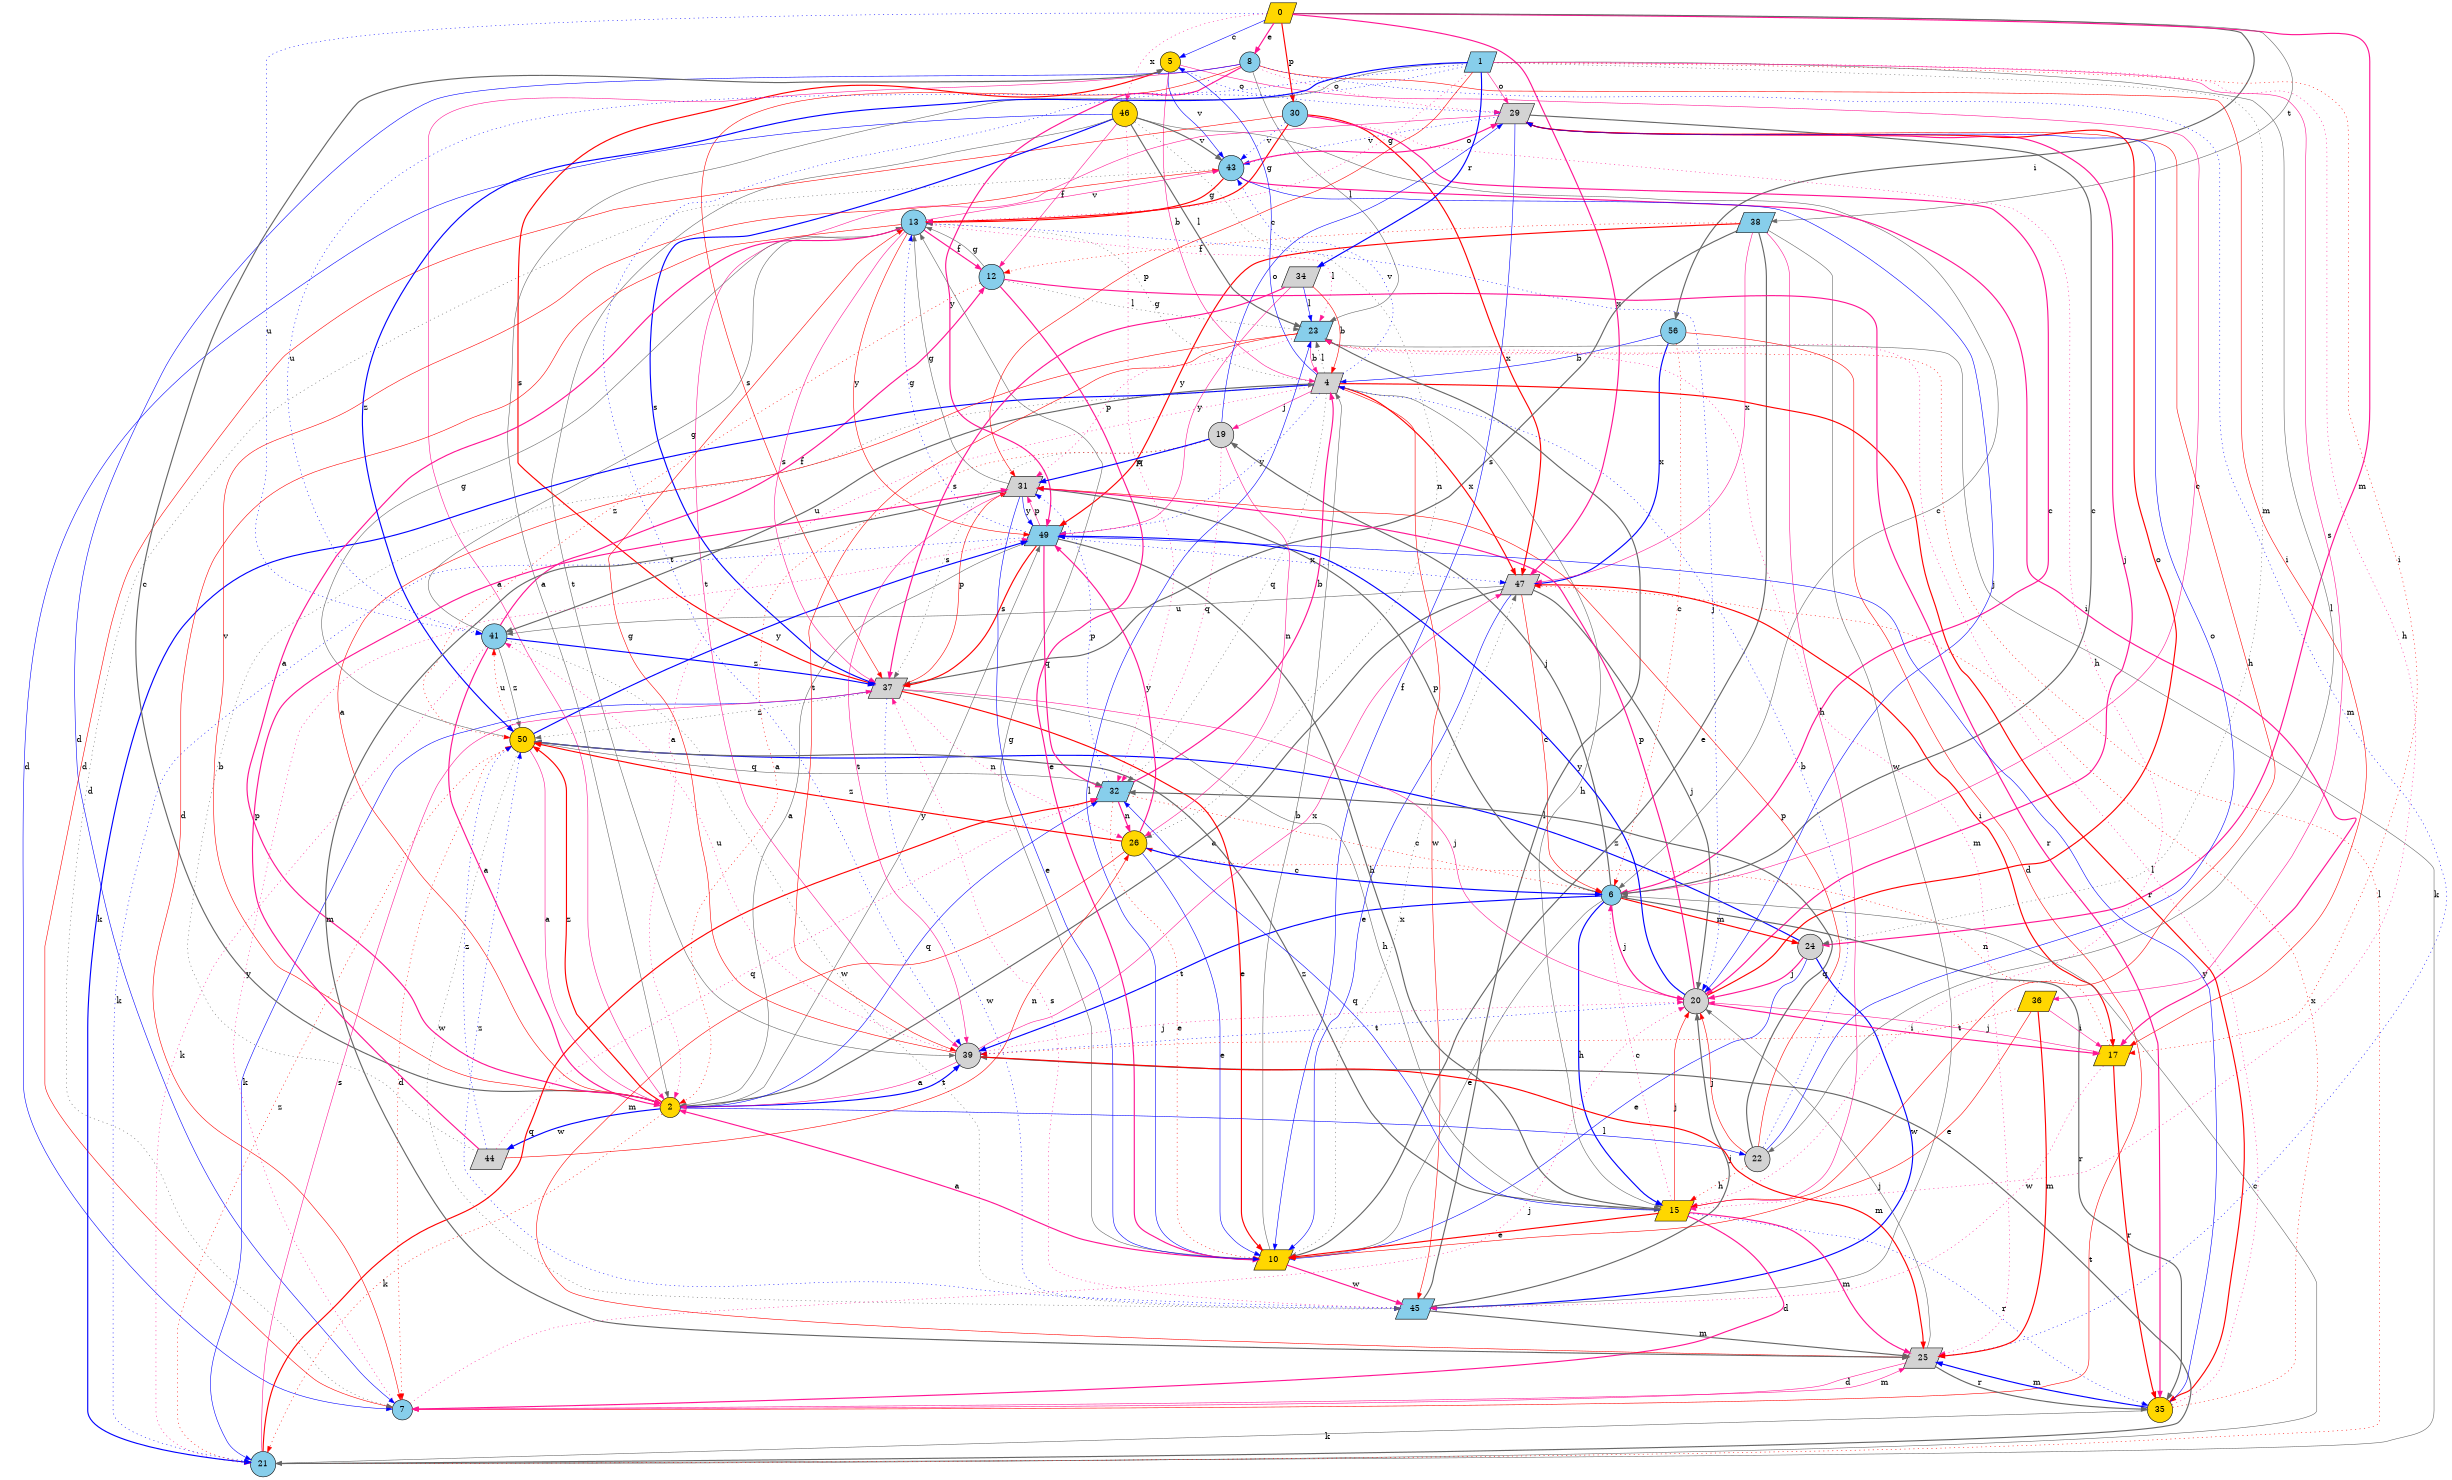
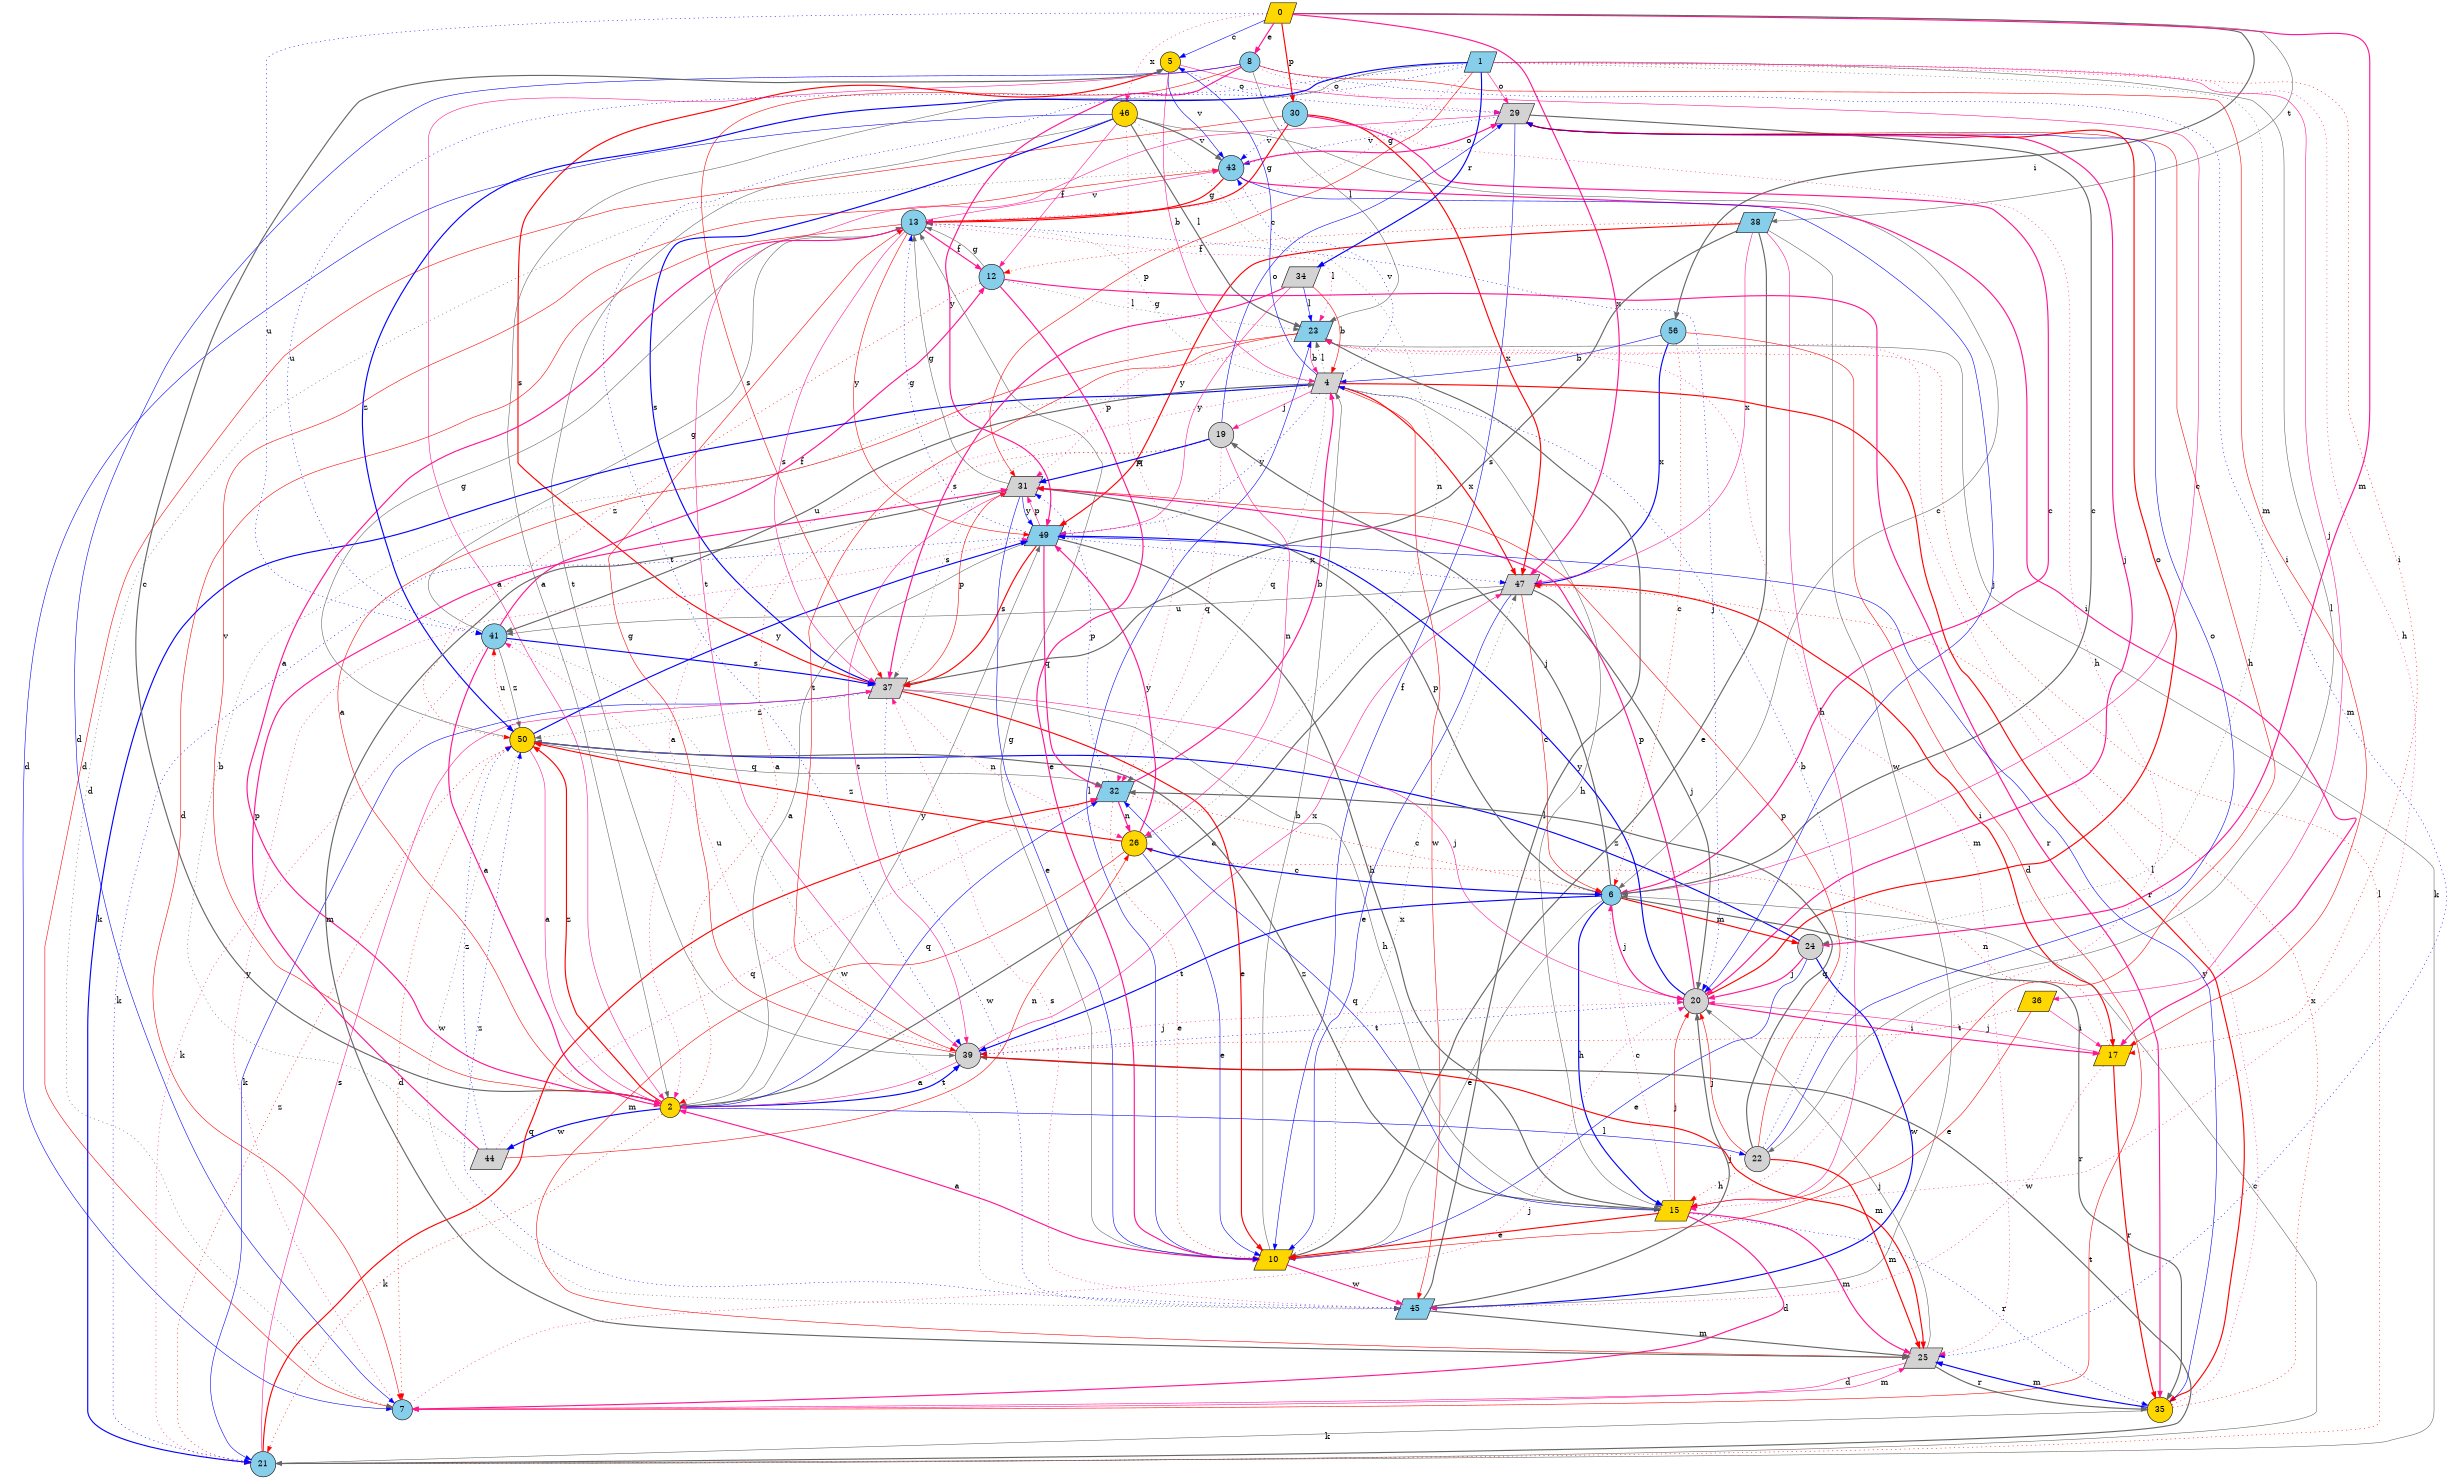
(2330, 536) -> (2330, 536)
(756, 664) -> (756, 664)
(2045, 1215) -> (1870, 1223)
